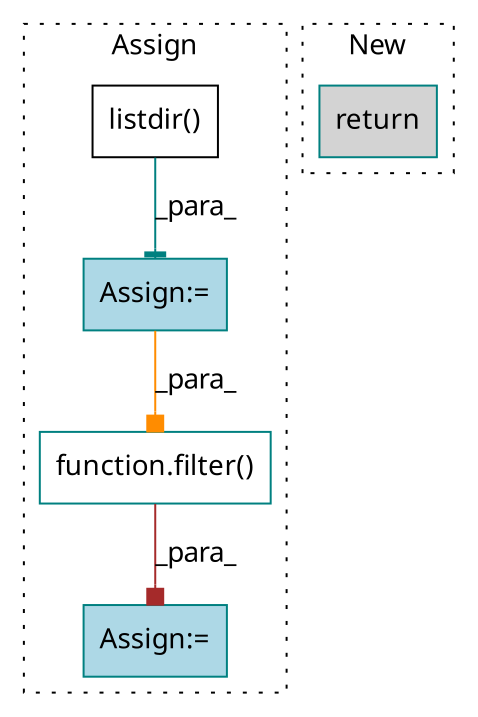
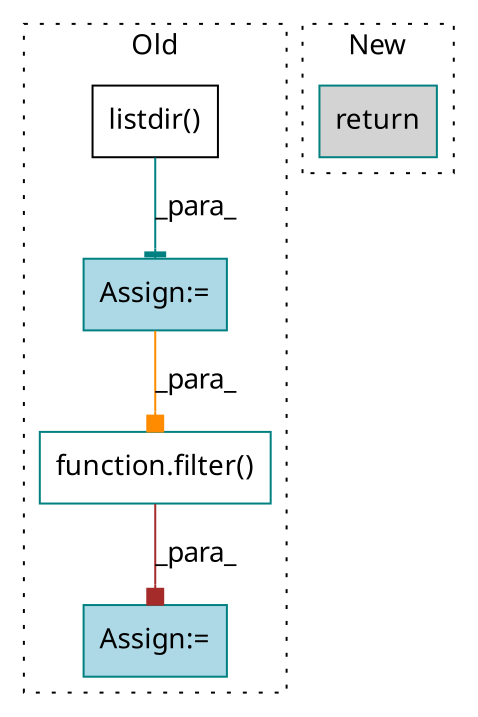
(155, 47) -> (155, 47)
